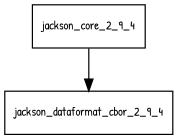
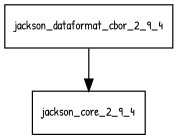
(89, 64) -> (89, 64)
